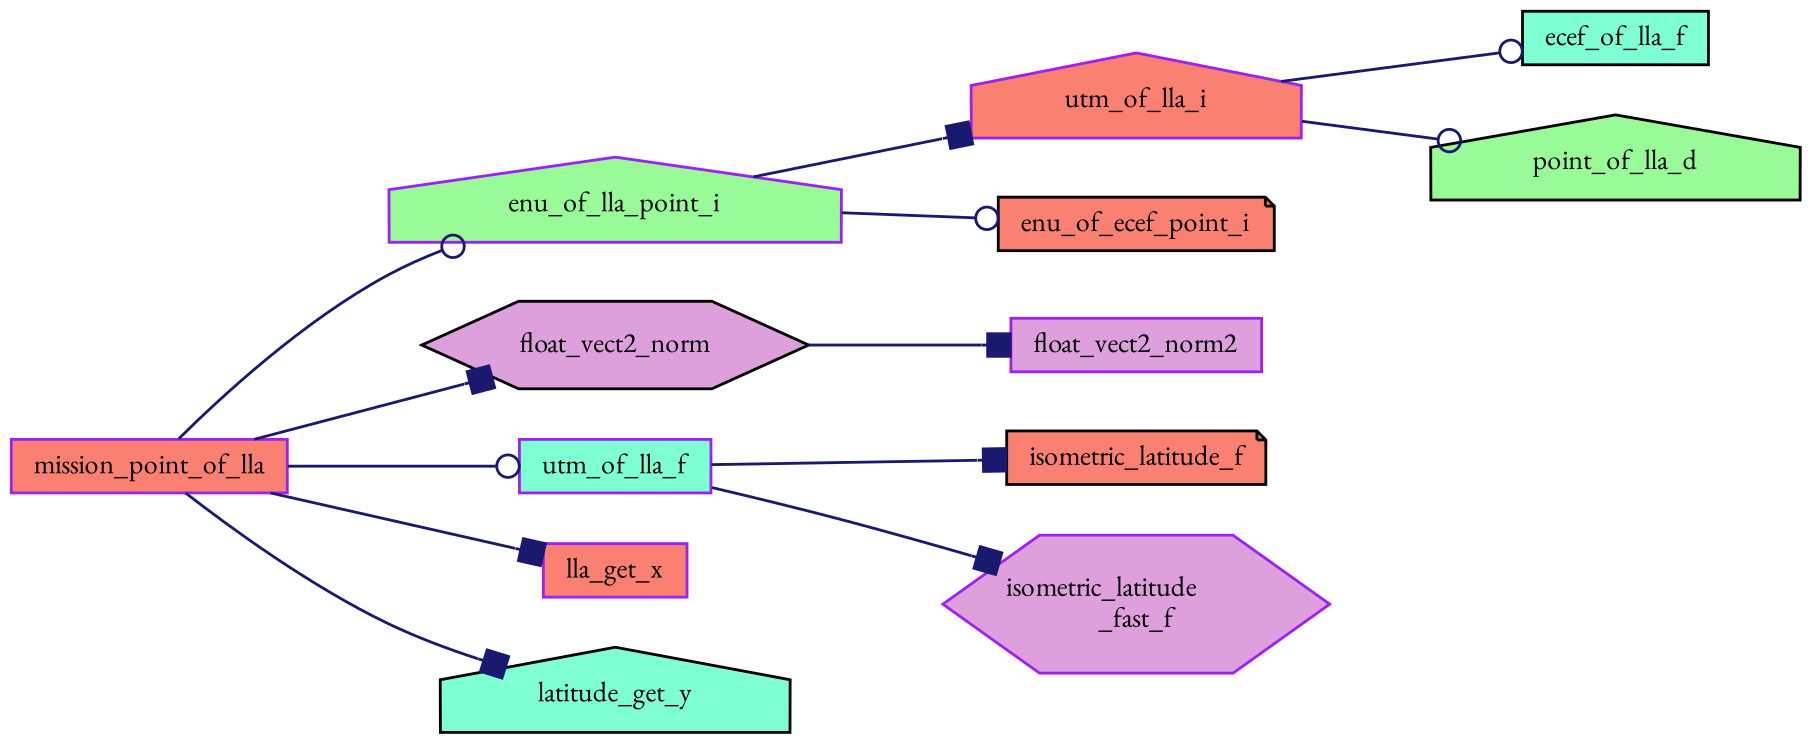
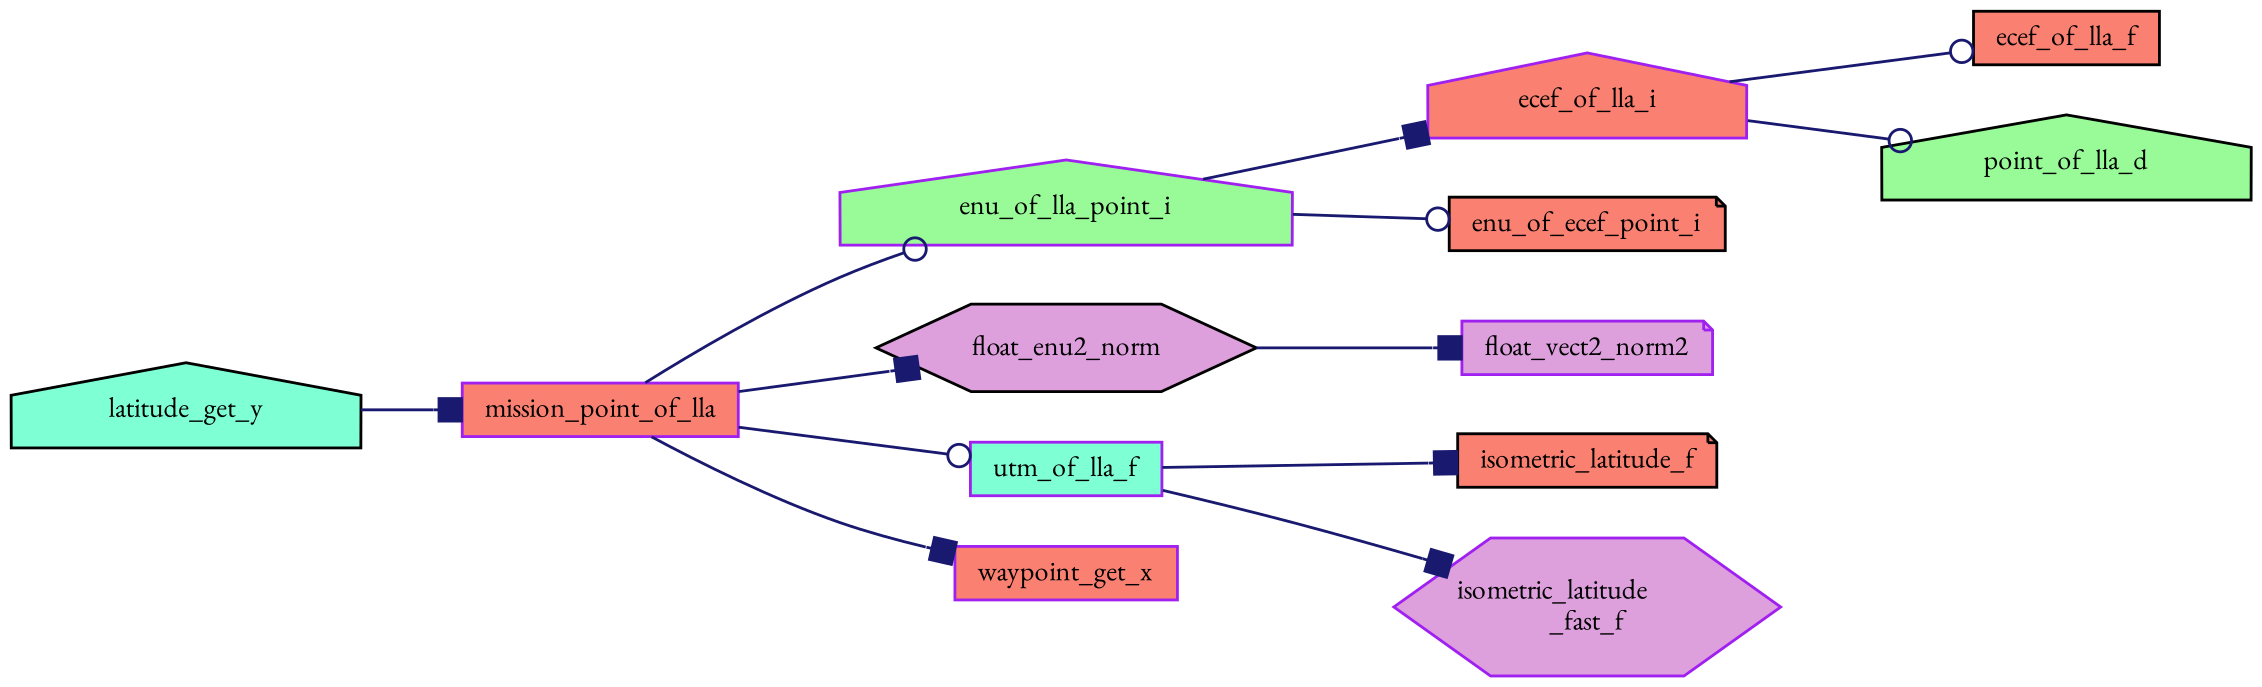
(1615, 38) -> (2066, 38)
(1136, 100) -> (1587, 100)
(615, 345) -> (1066, 348)
(1136, 345) -> (1587, 348)
(615, 570) -> (1066, 573)
(325, 589) -> (397, 410)
